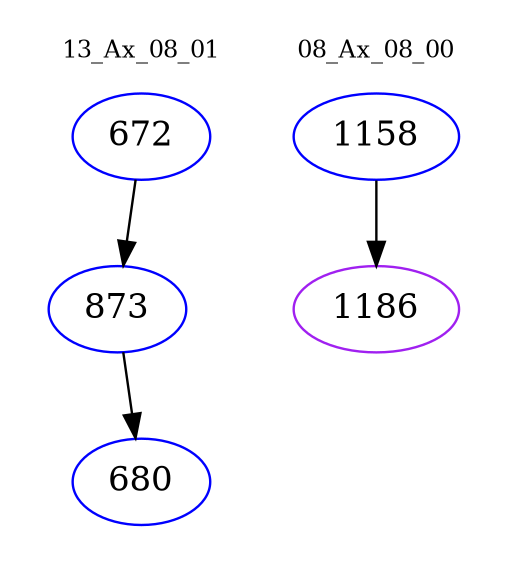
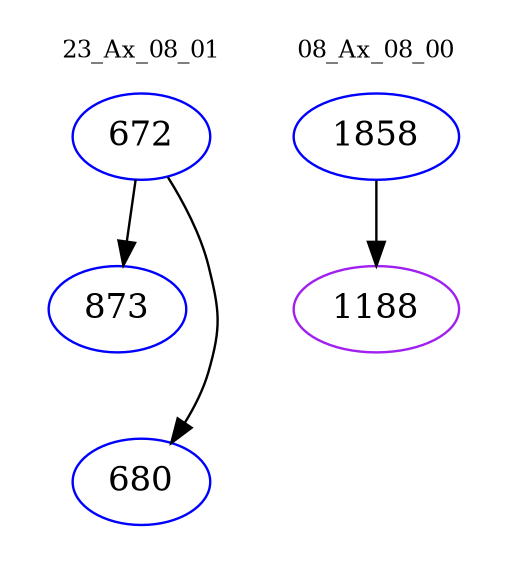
(141, 52) -> (141, 52)
(376, 137) -> (376, 137)
(376, 309) -> (376, 309)
(128, 383) -> (216, 298)
